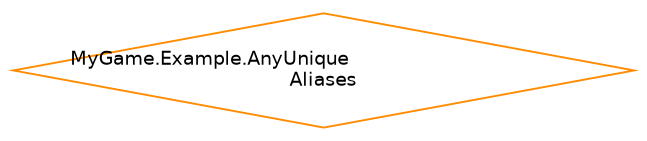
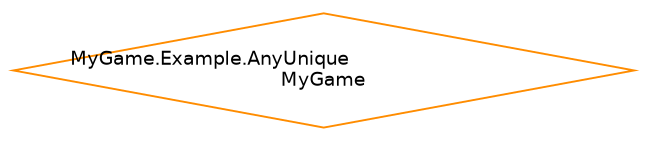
(324, 70) -> (324, 70)
